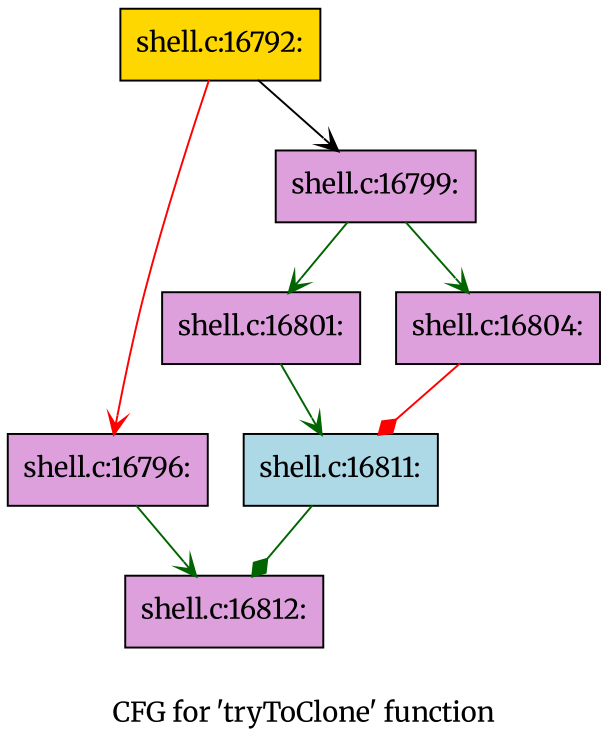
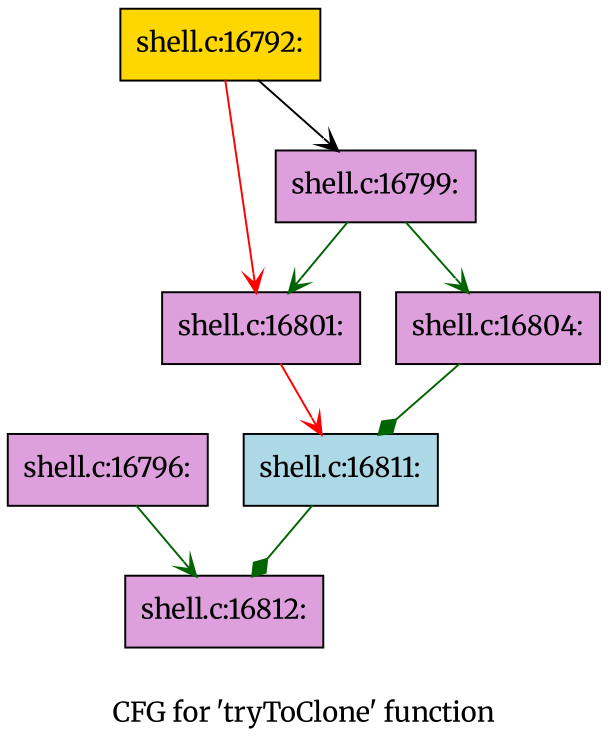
(157, 246) -> (239, 177)
(296, 391) -> (296, 391)
(428, 391) -> (428, 391)
